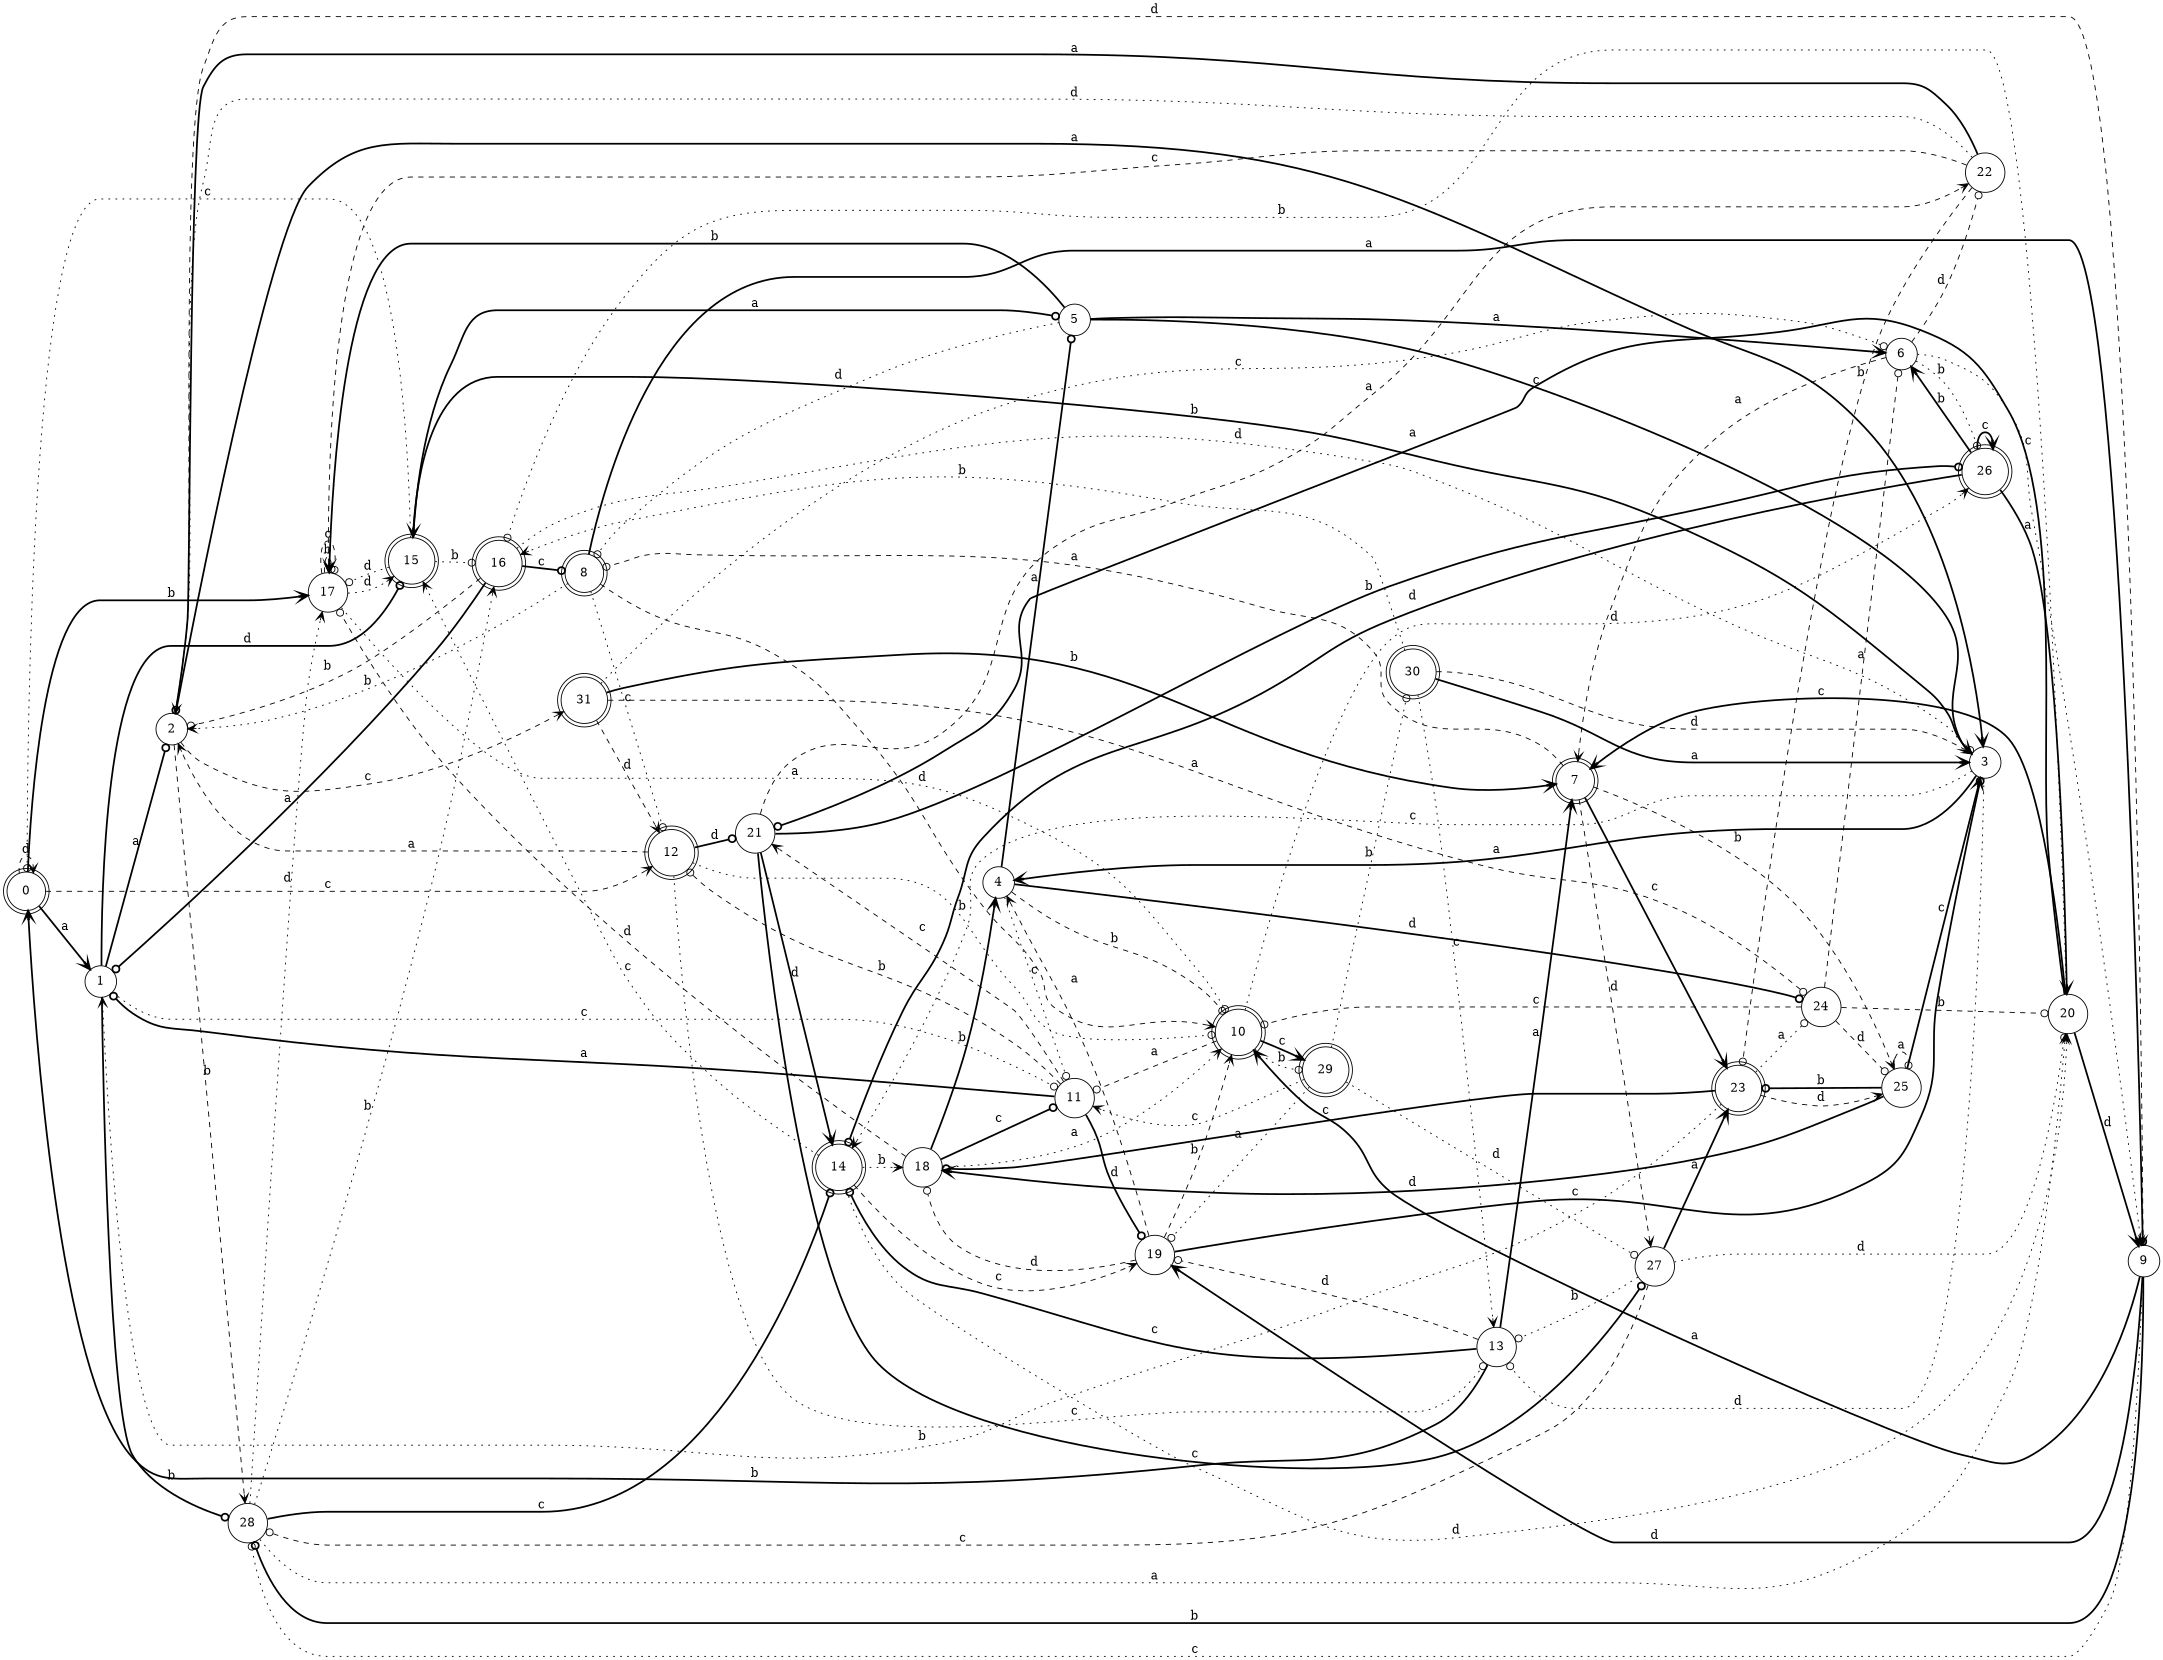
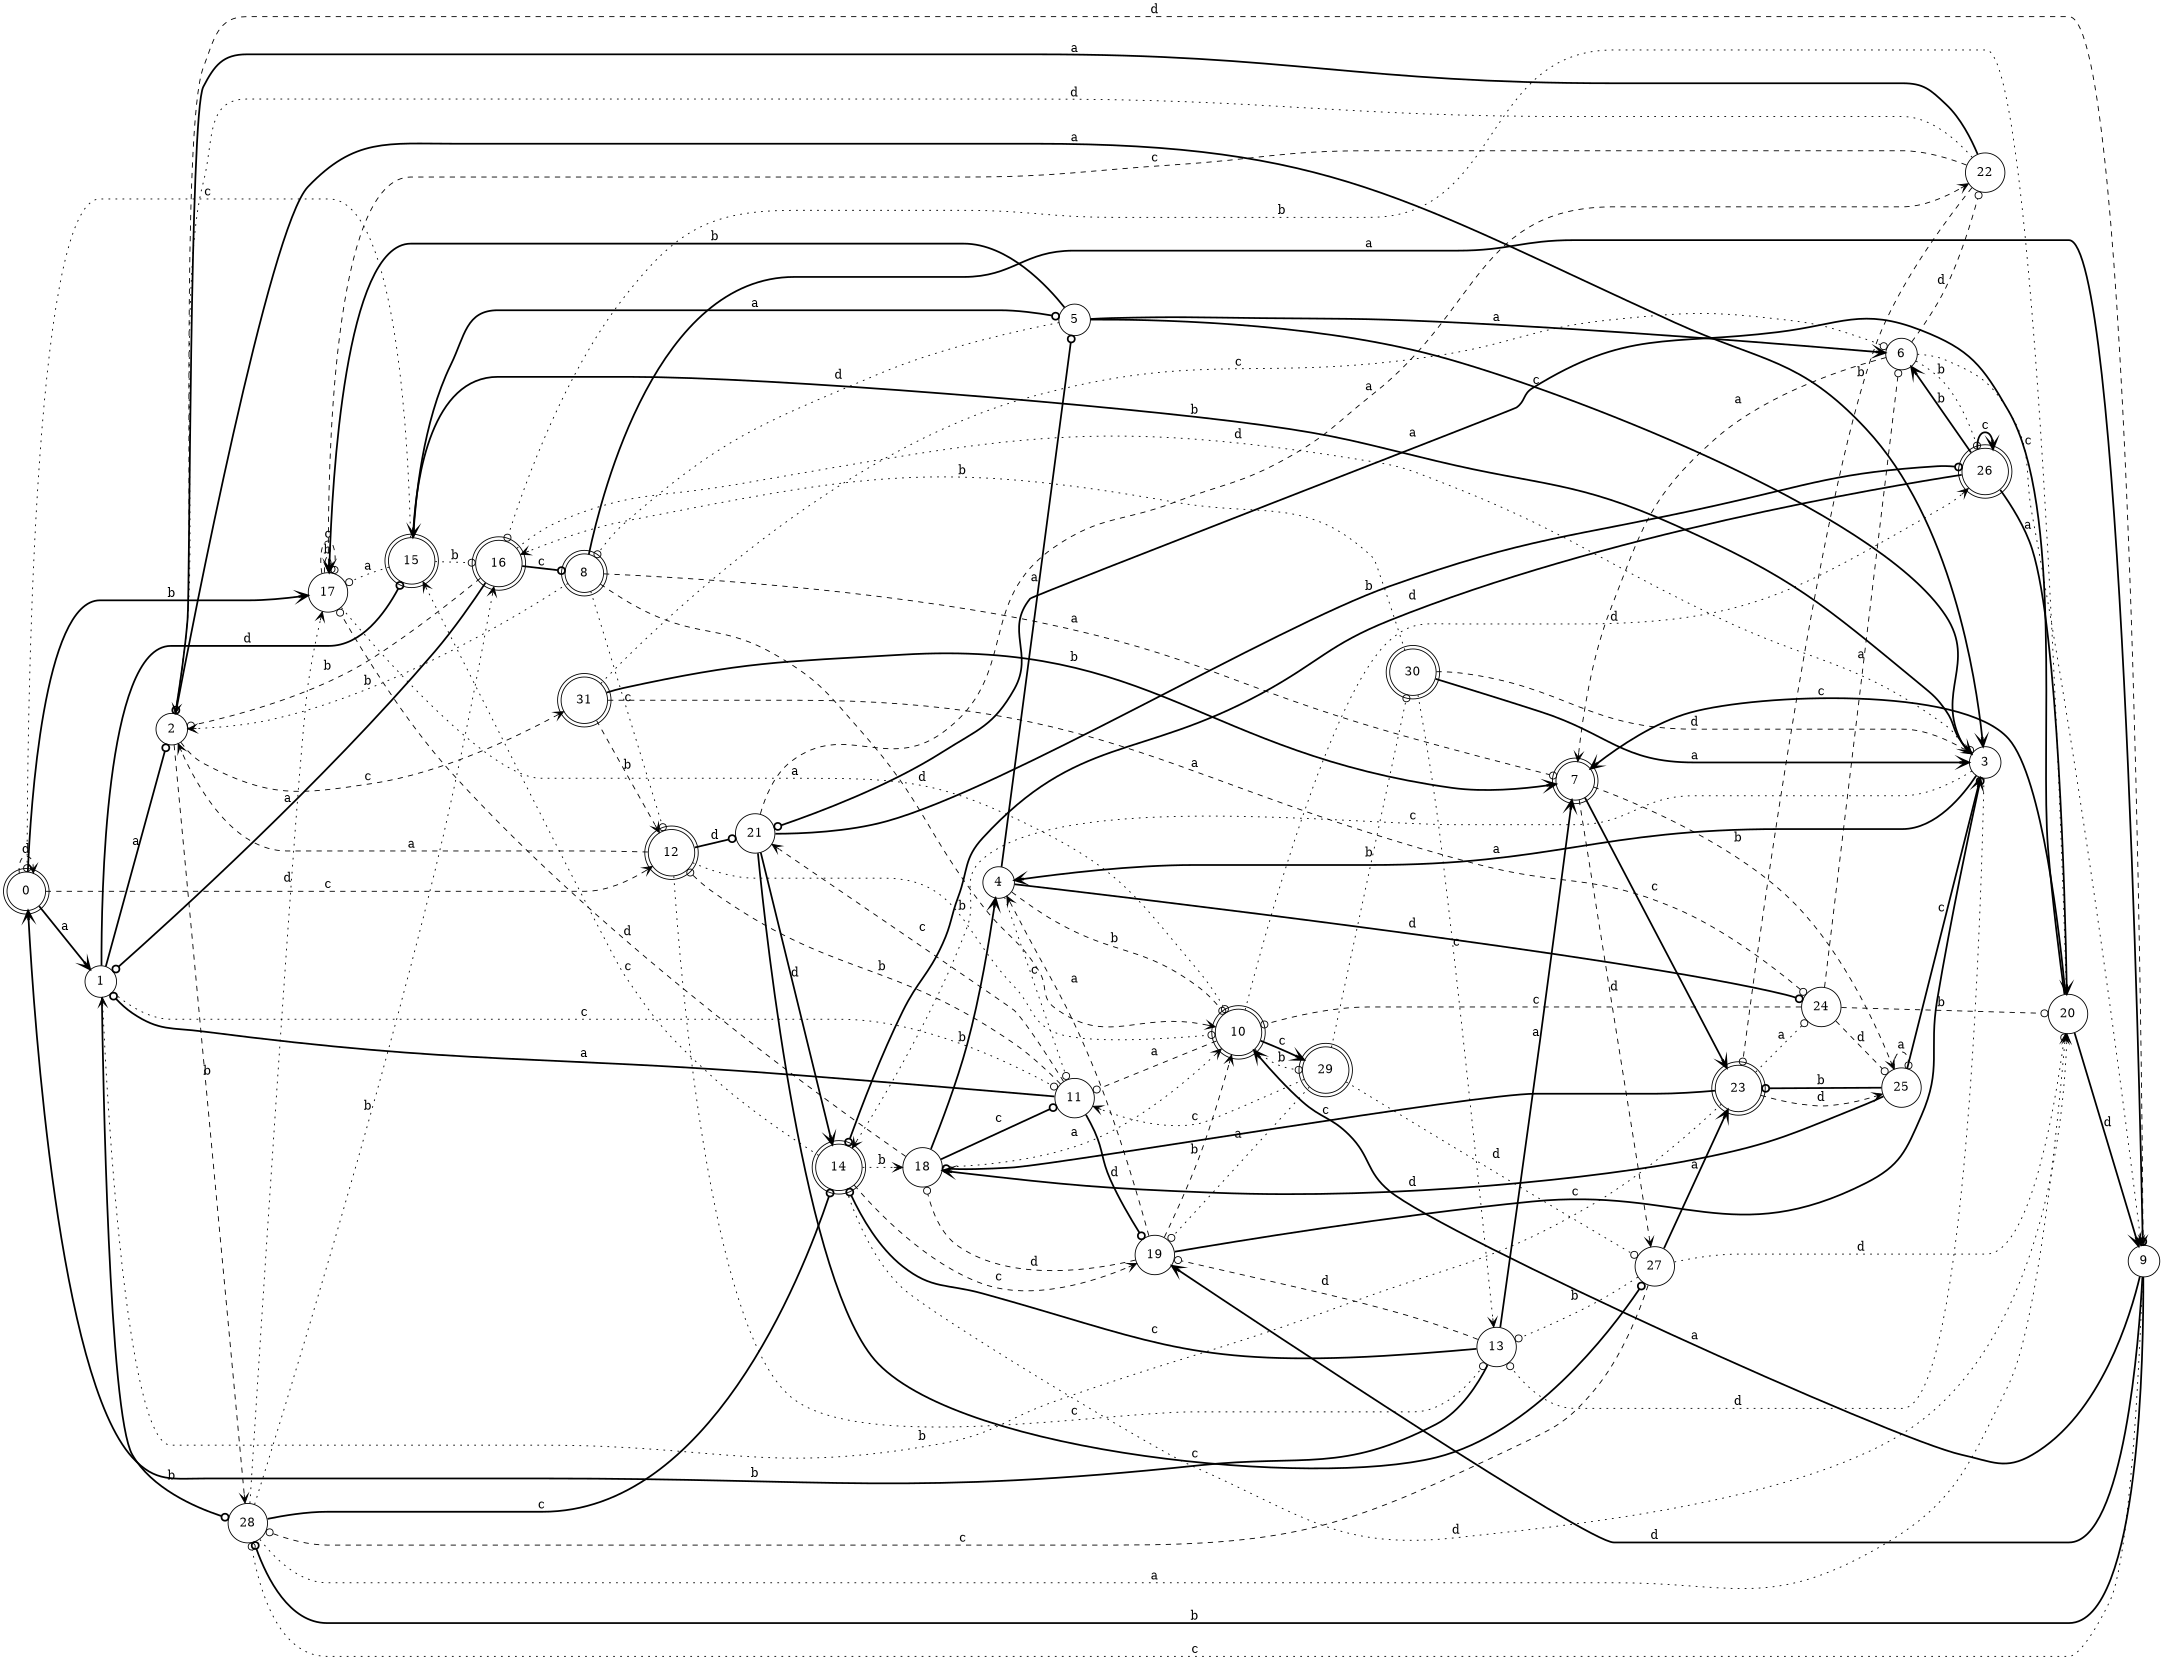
(368, 567) -> (368, 567)
(1122, 574) -> (1085, 633)
(368, 590) -> none
(628, 766) -> (628, 766)
